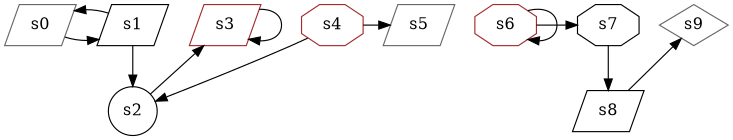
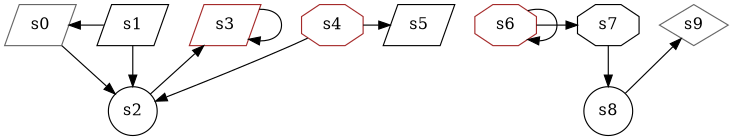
(419, 25) -> (419, 25)
(76, 40) -> (84, 66)
(608, 111) -> (608, 111)
